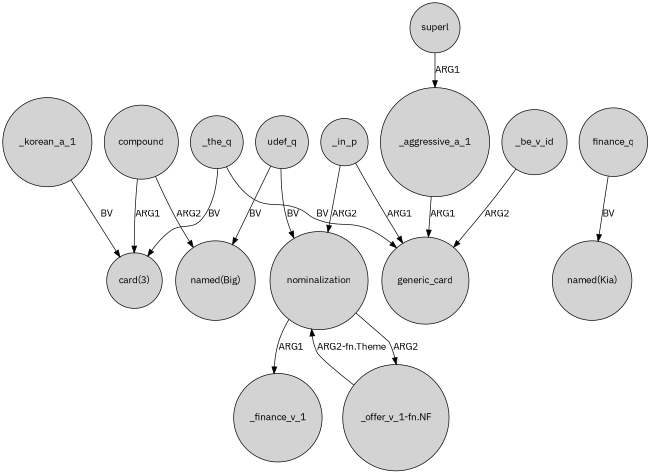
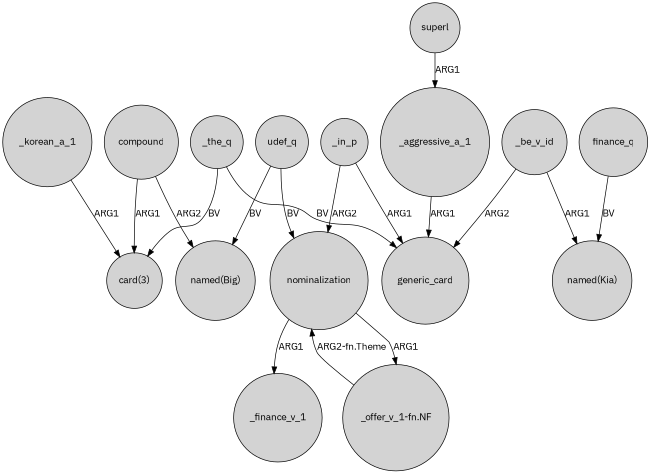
none -> (561, 205)
(107, 214) -> (107, 214)
(406, 347) -> (406, 347)
